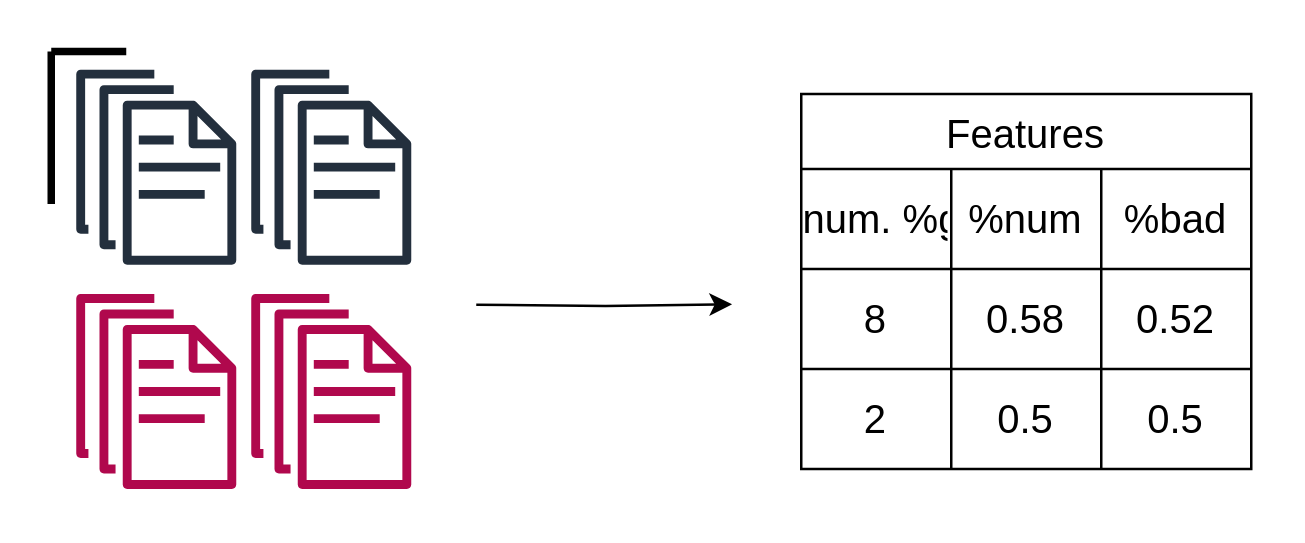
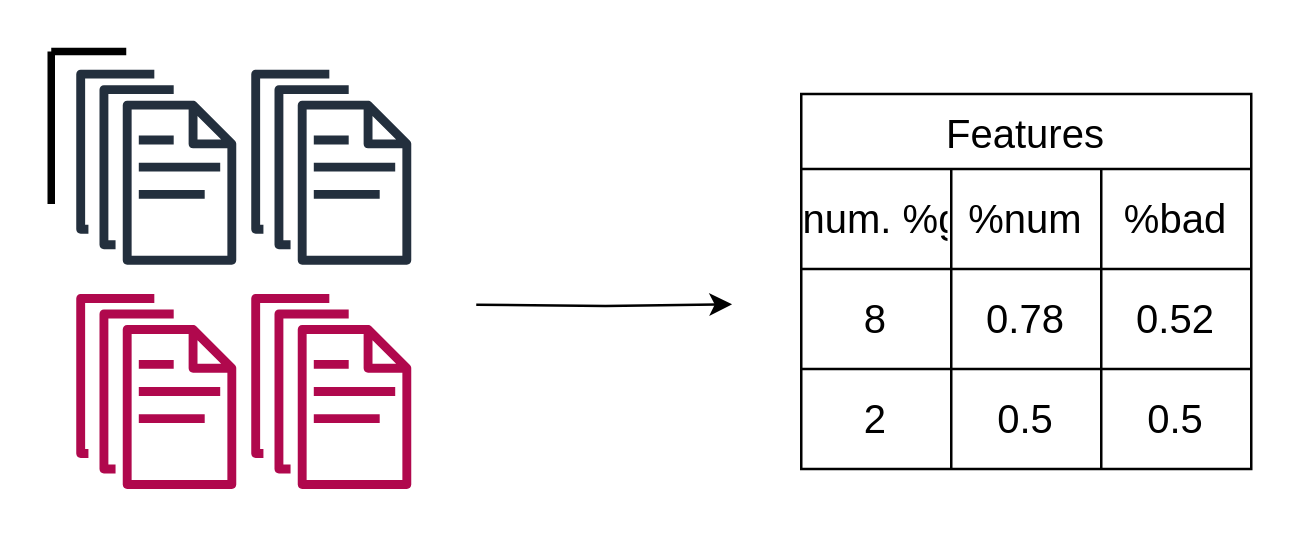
(1026, 319) -> (1026, 319)
